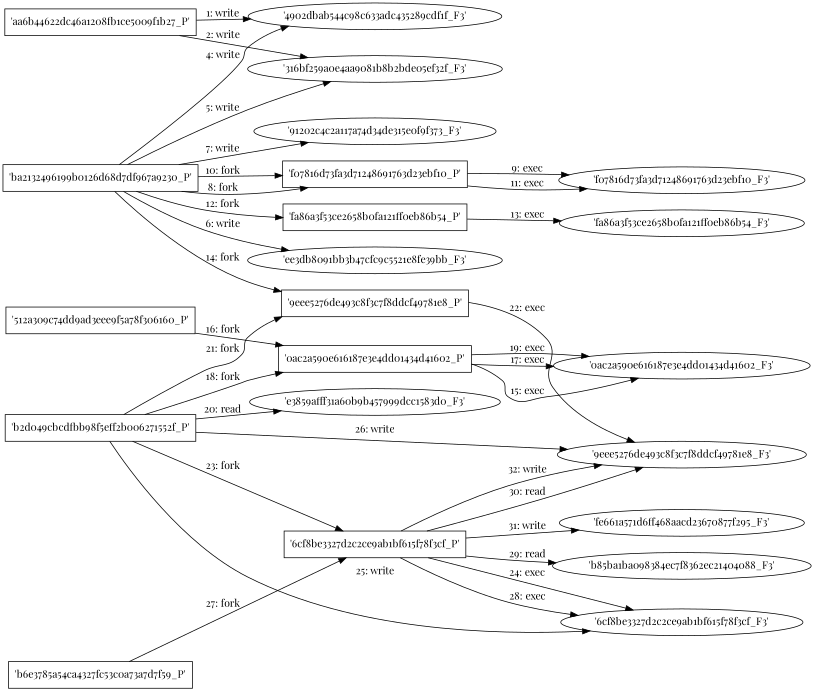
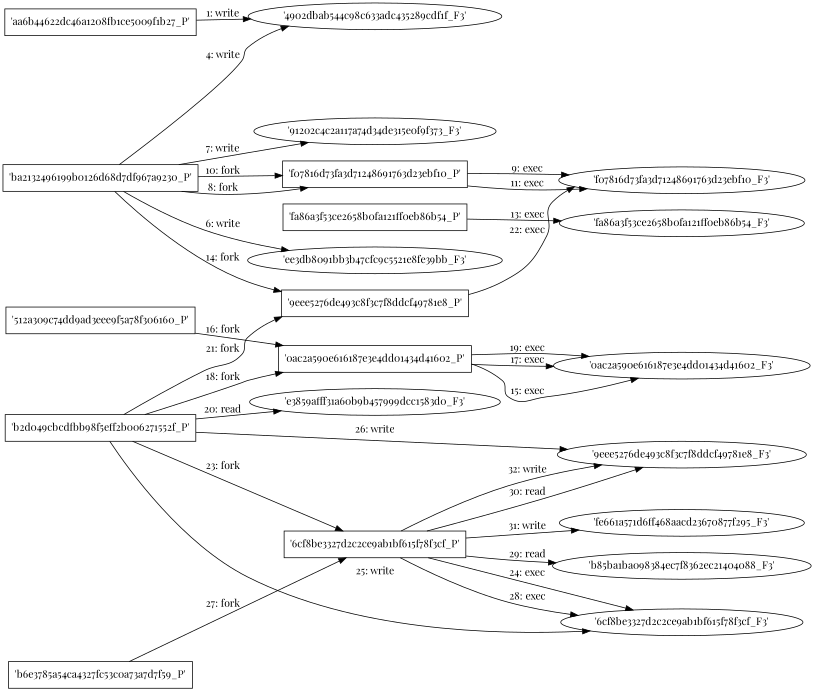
(375, 69) -> none
(205, 210) -> none
(551, 359) -> (535, 256)
